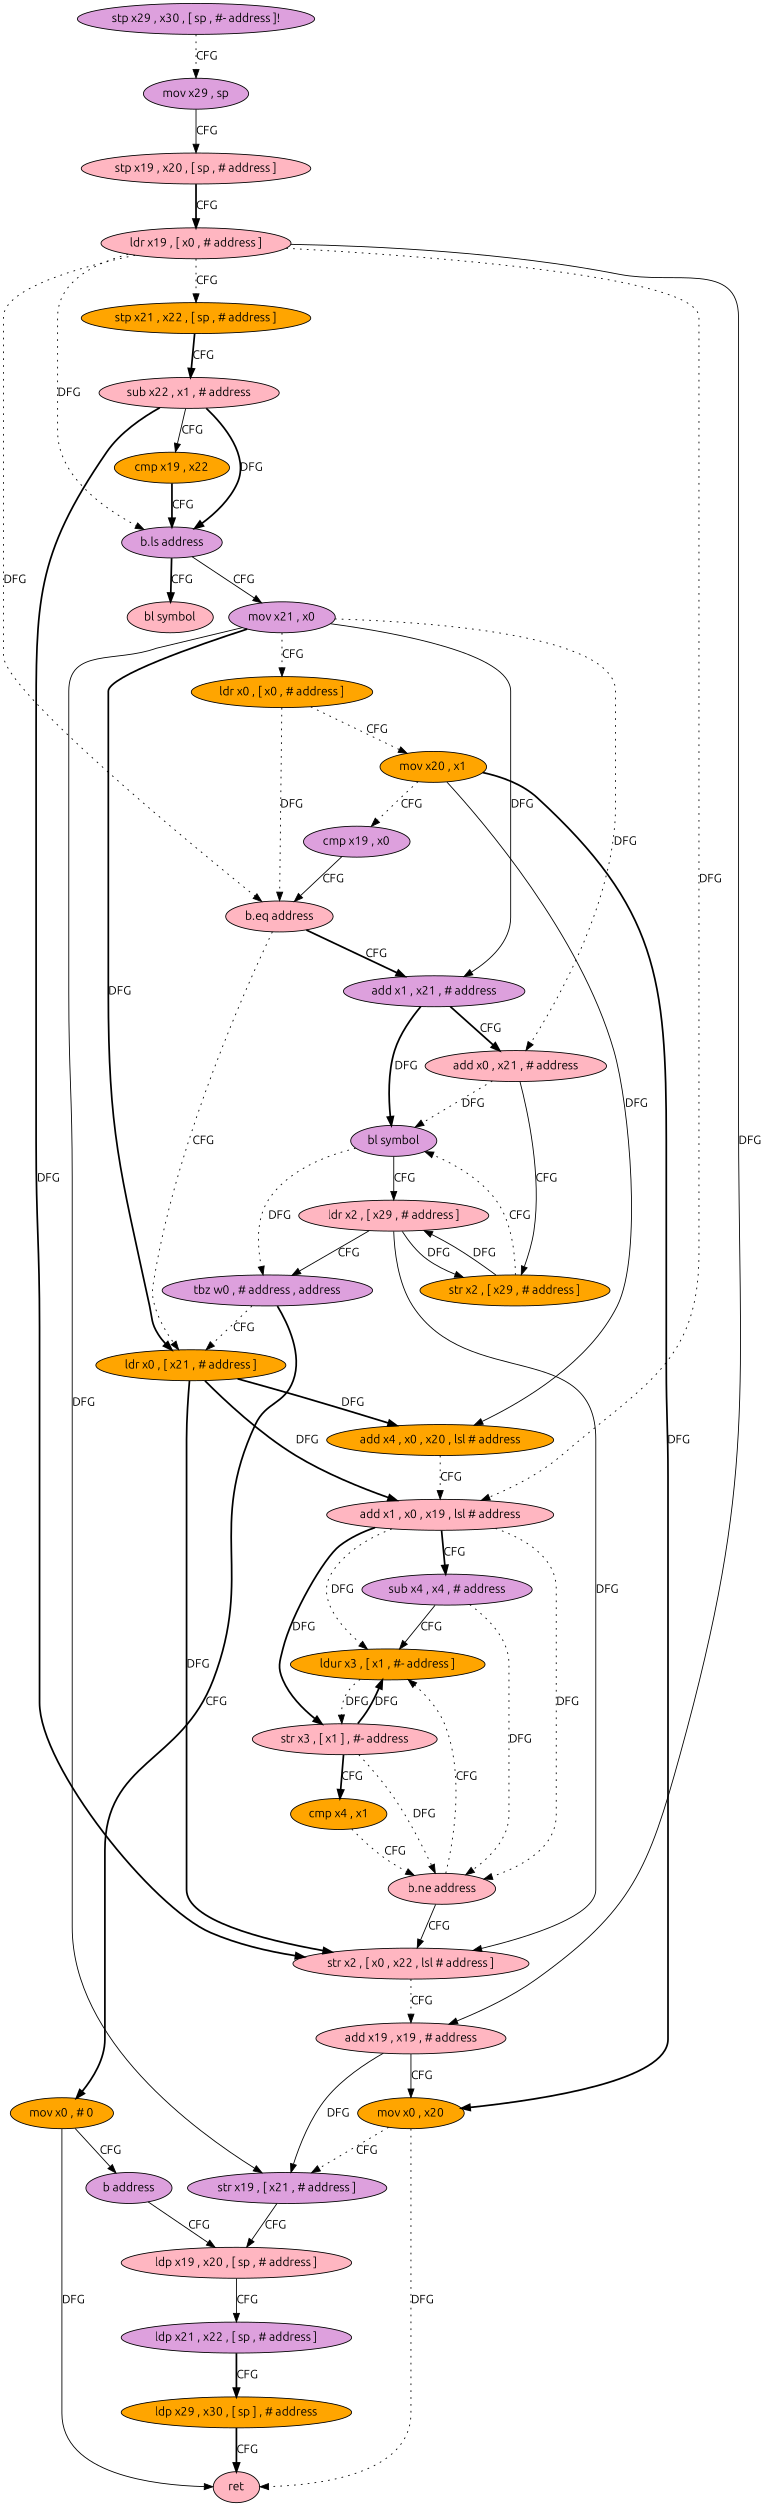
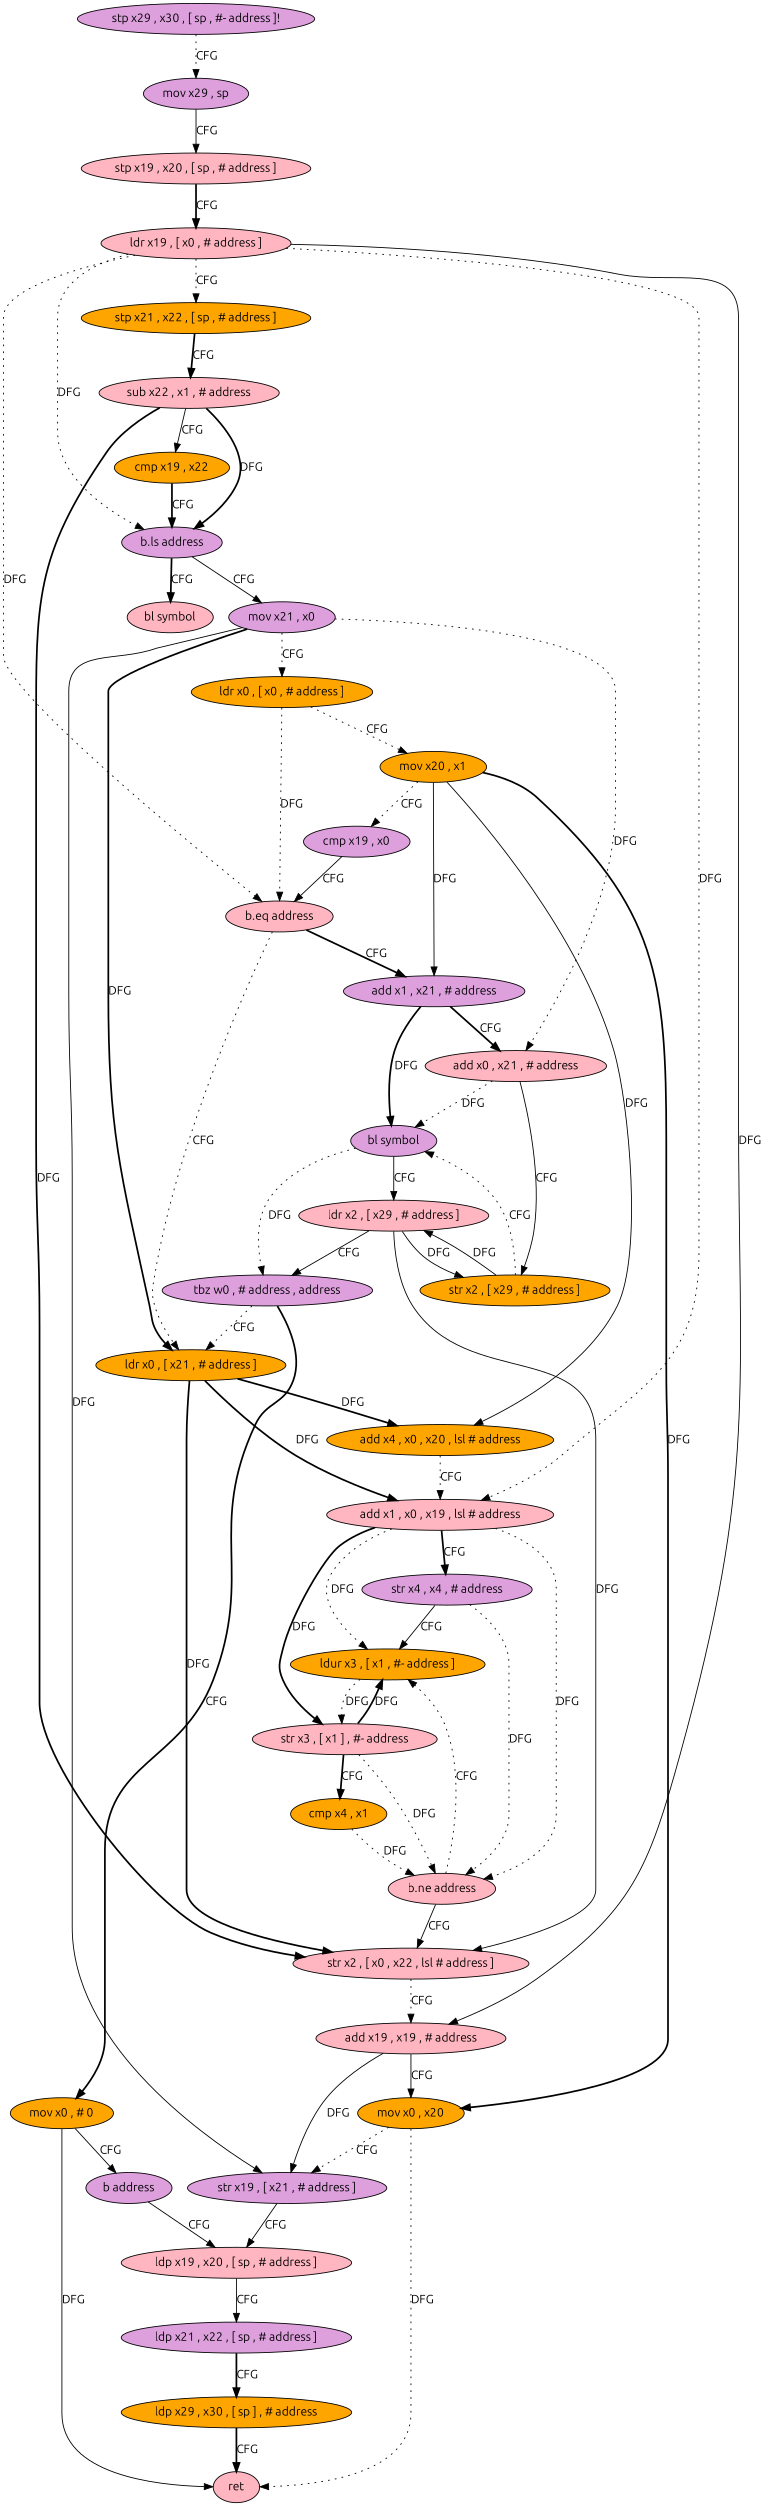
(511, 739) -> (434, 875)
(447, 1590) -> (447, 1590)
(395, 1851) -> (395, 1851)
